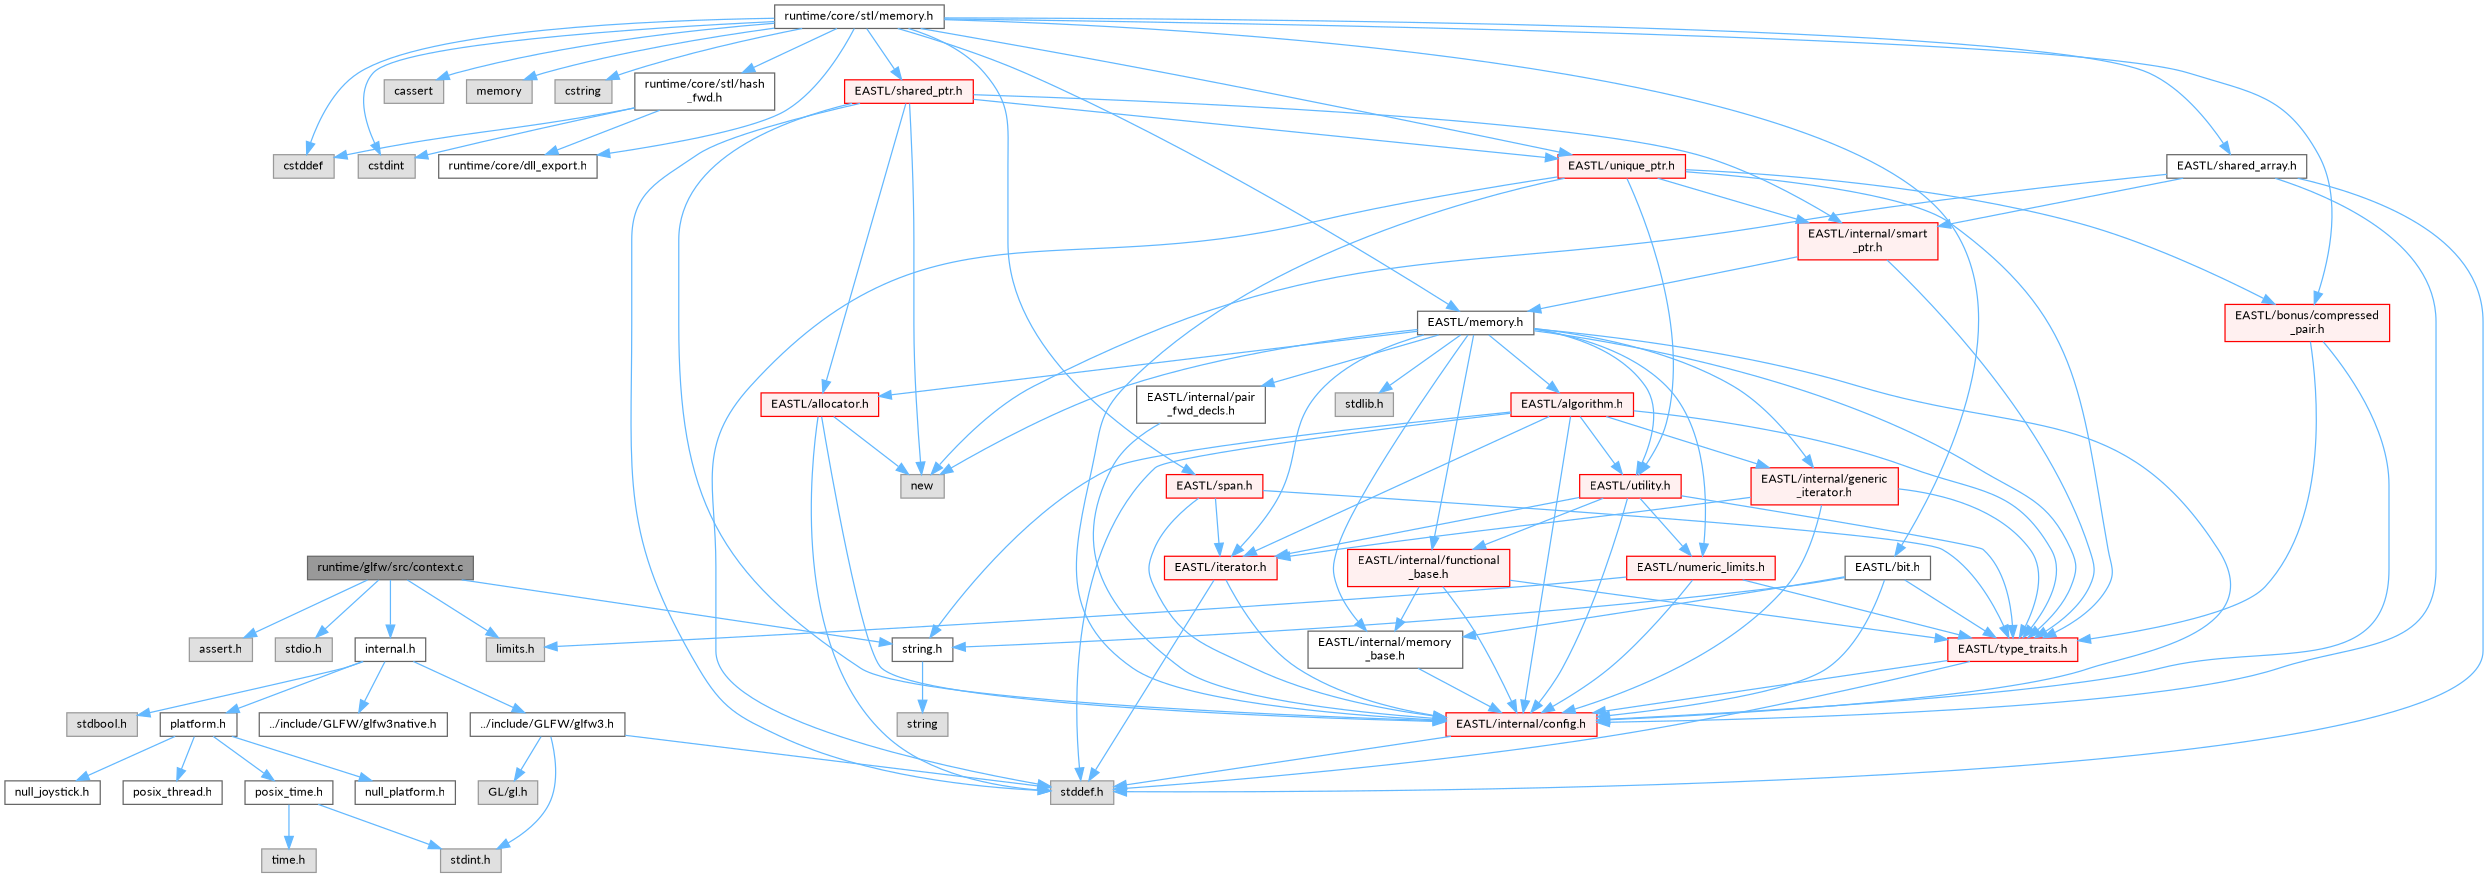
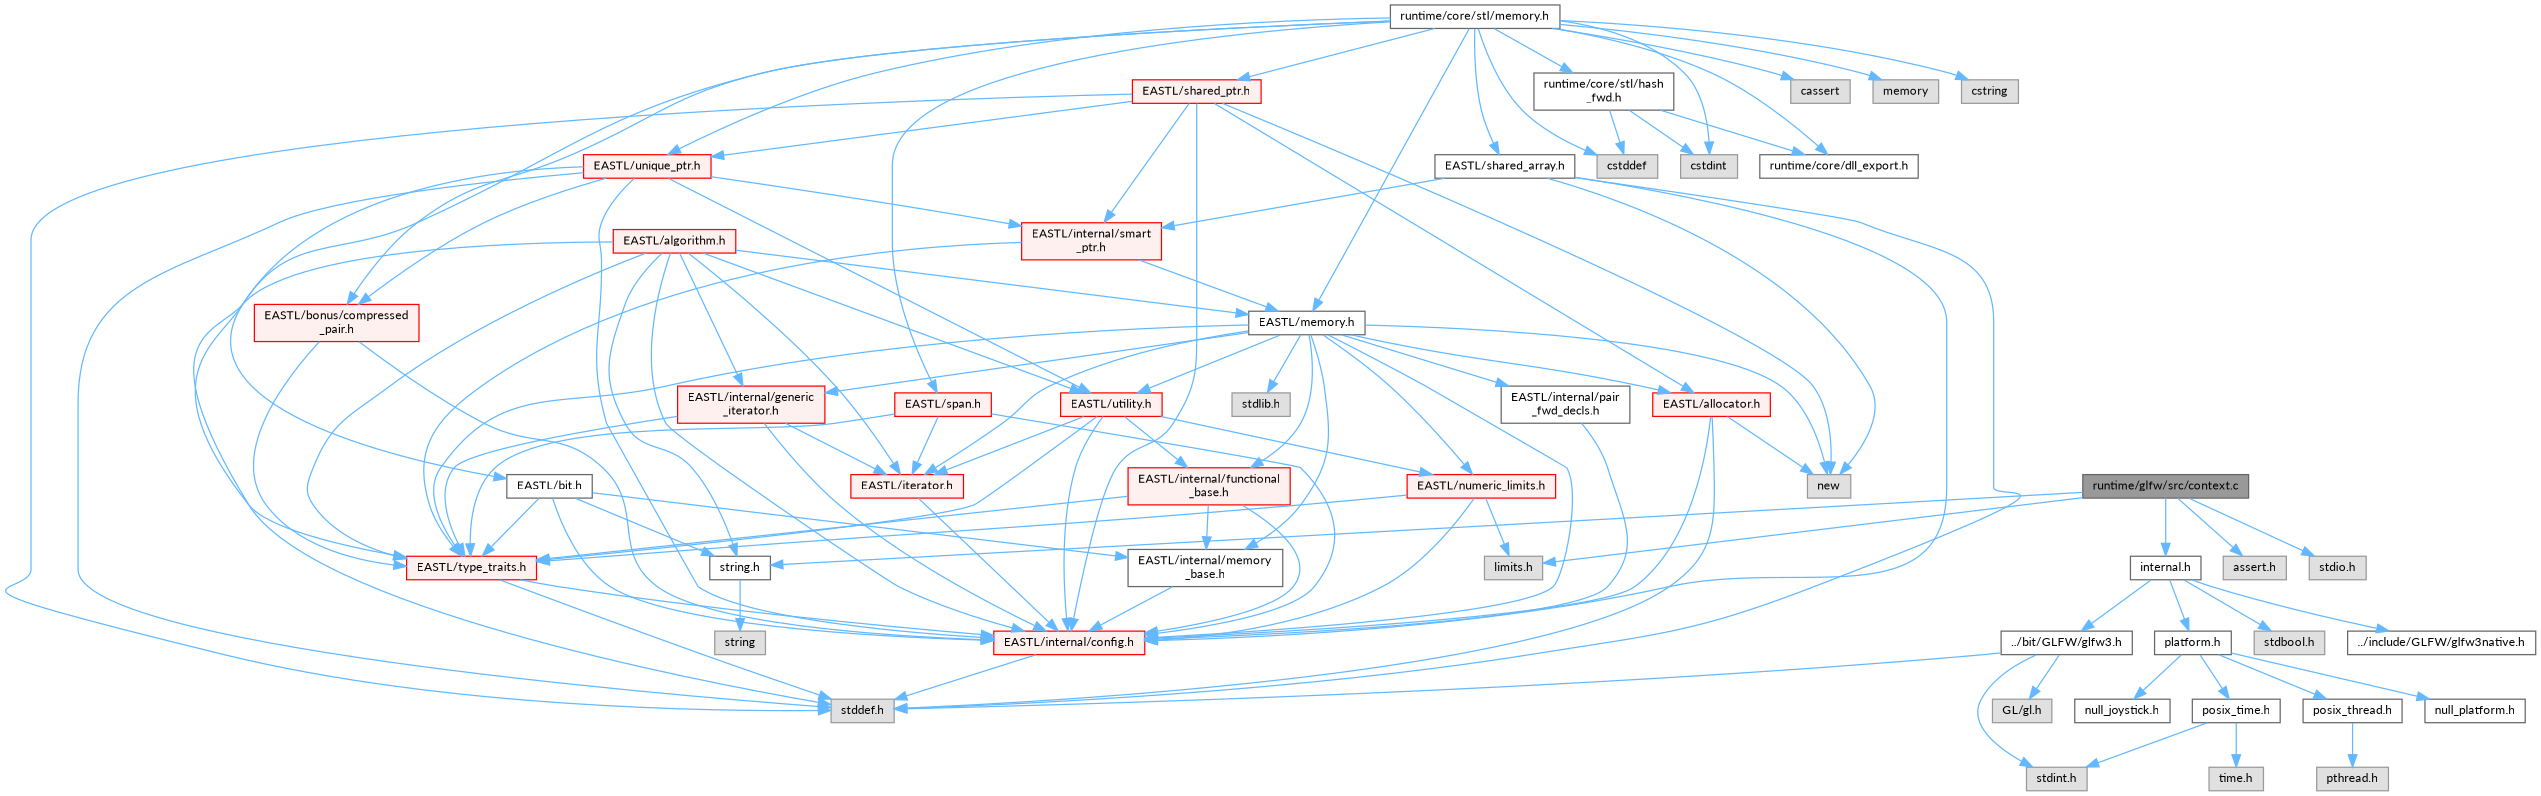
(1519, 360) -> (986, 282)
(1158, 670) -> none
(548, 725) -> (2067, 643)
none -> (2353, 779)
